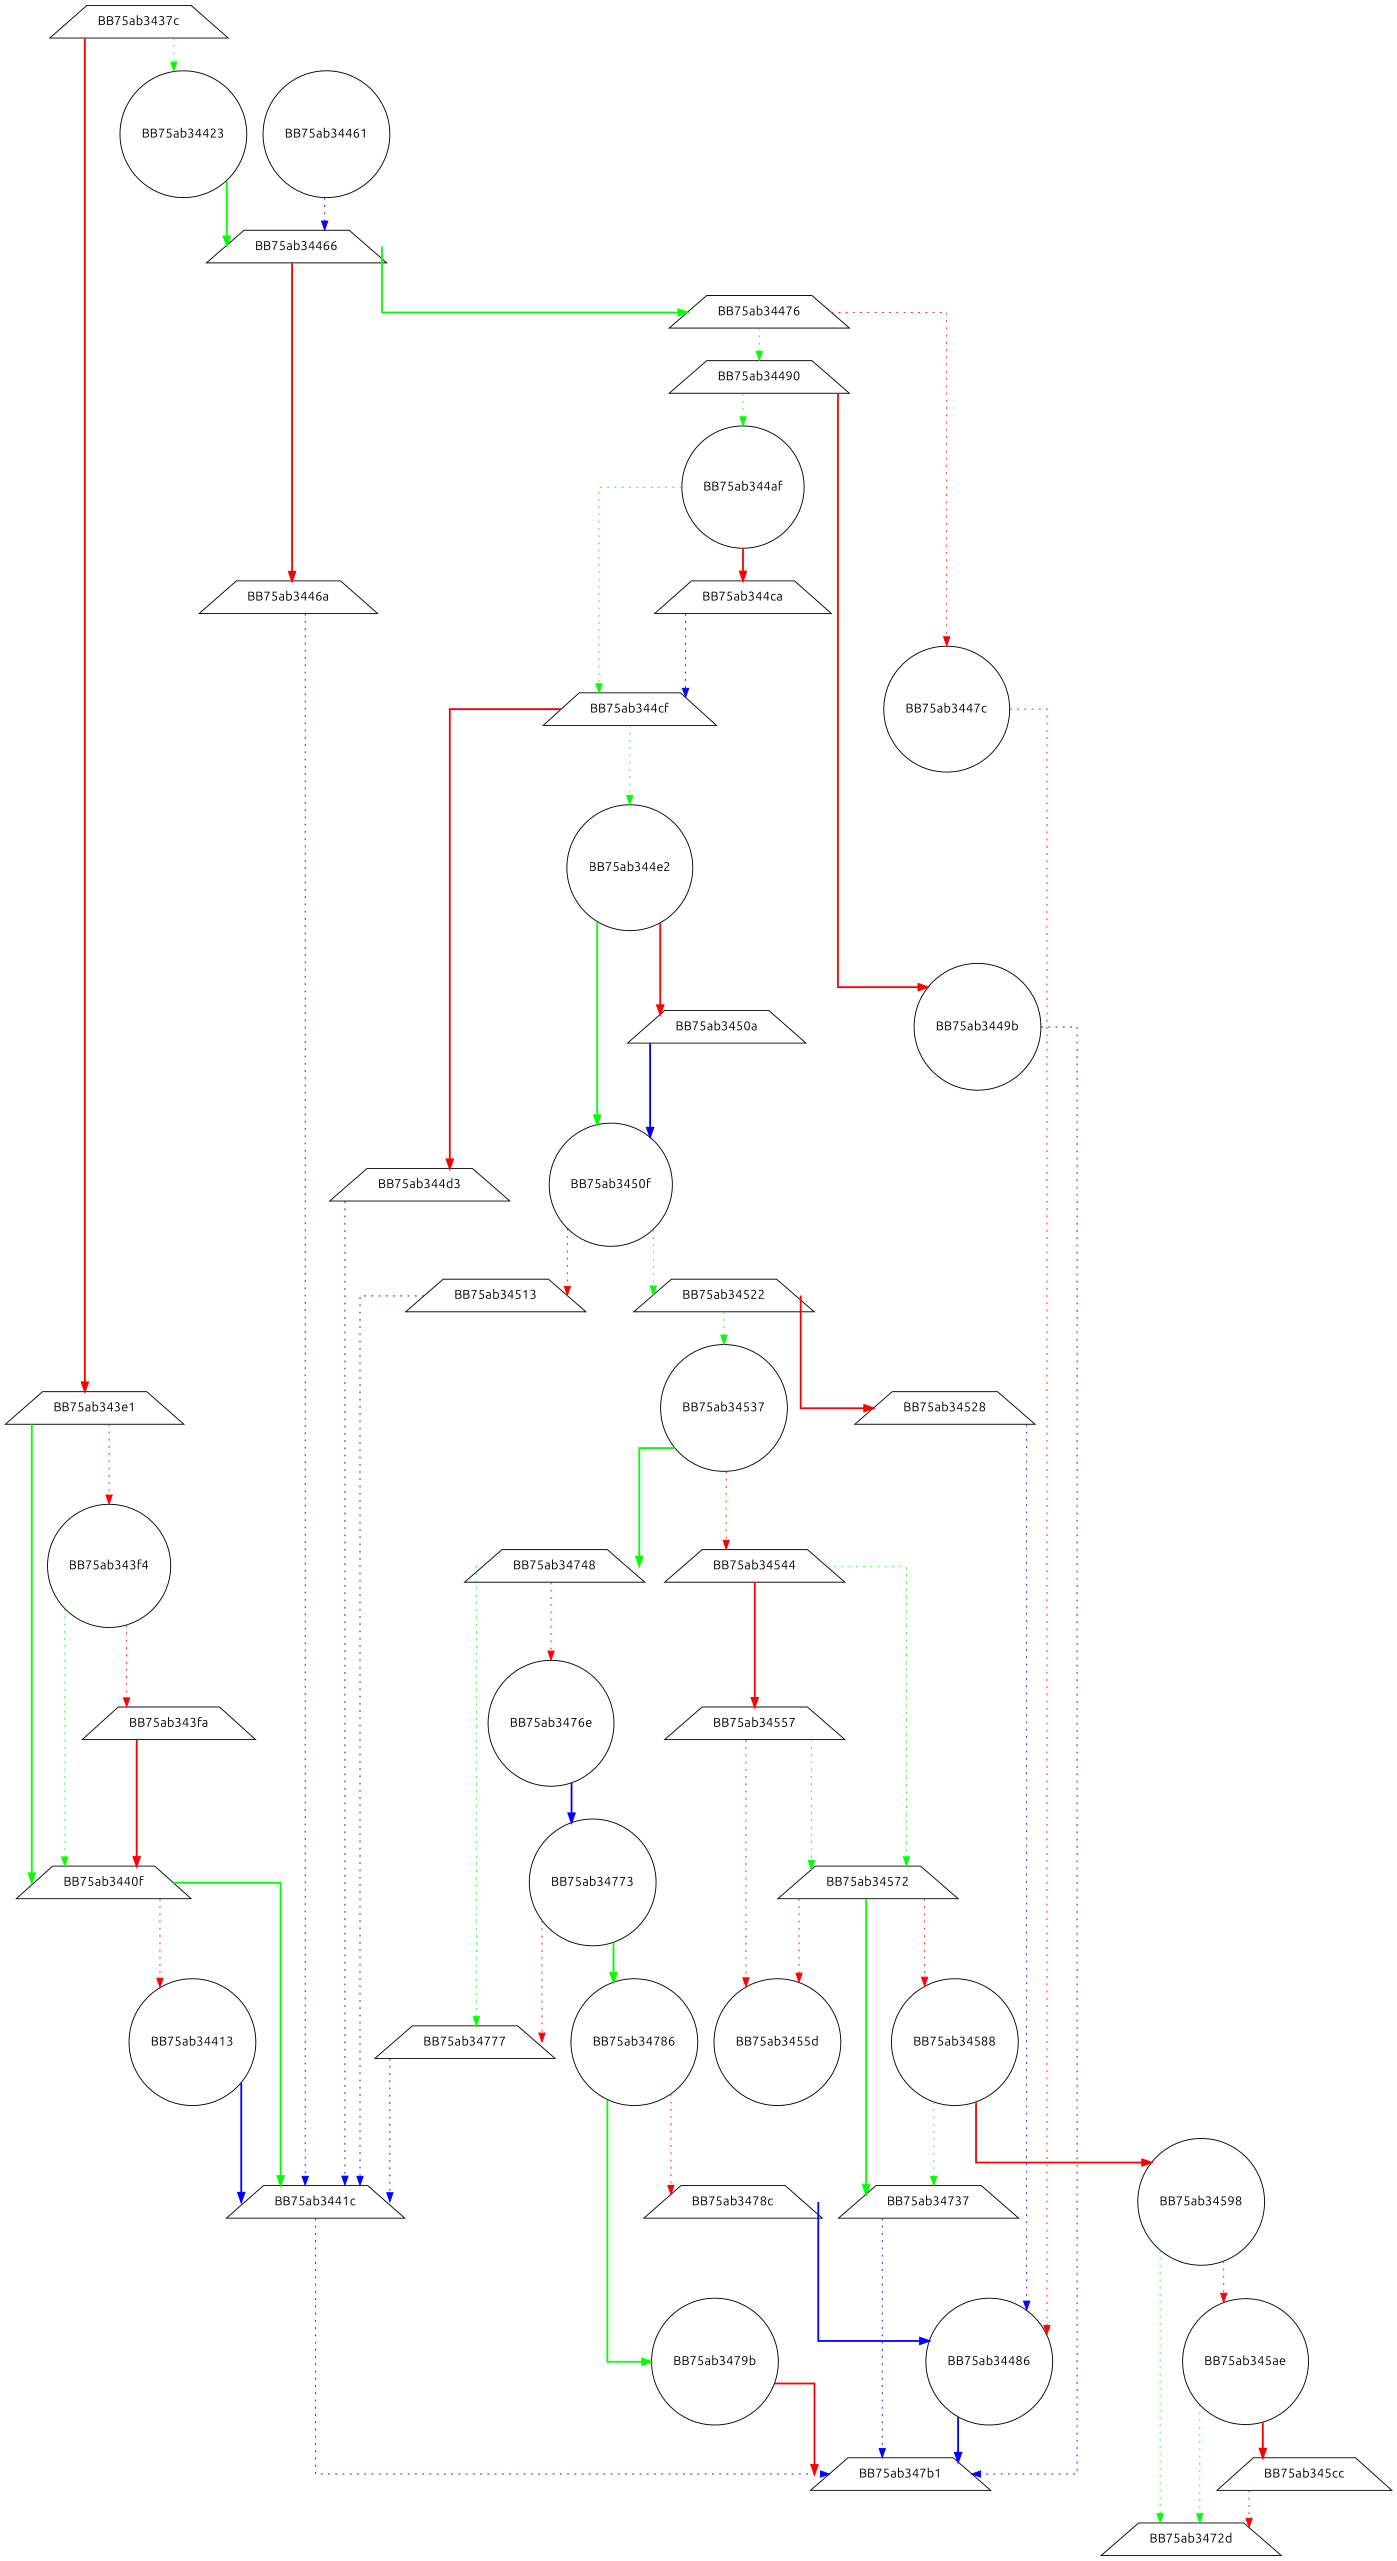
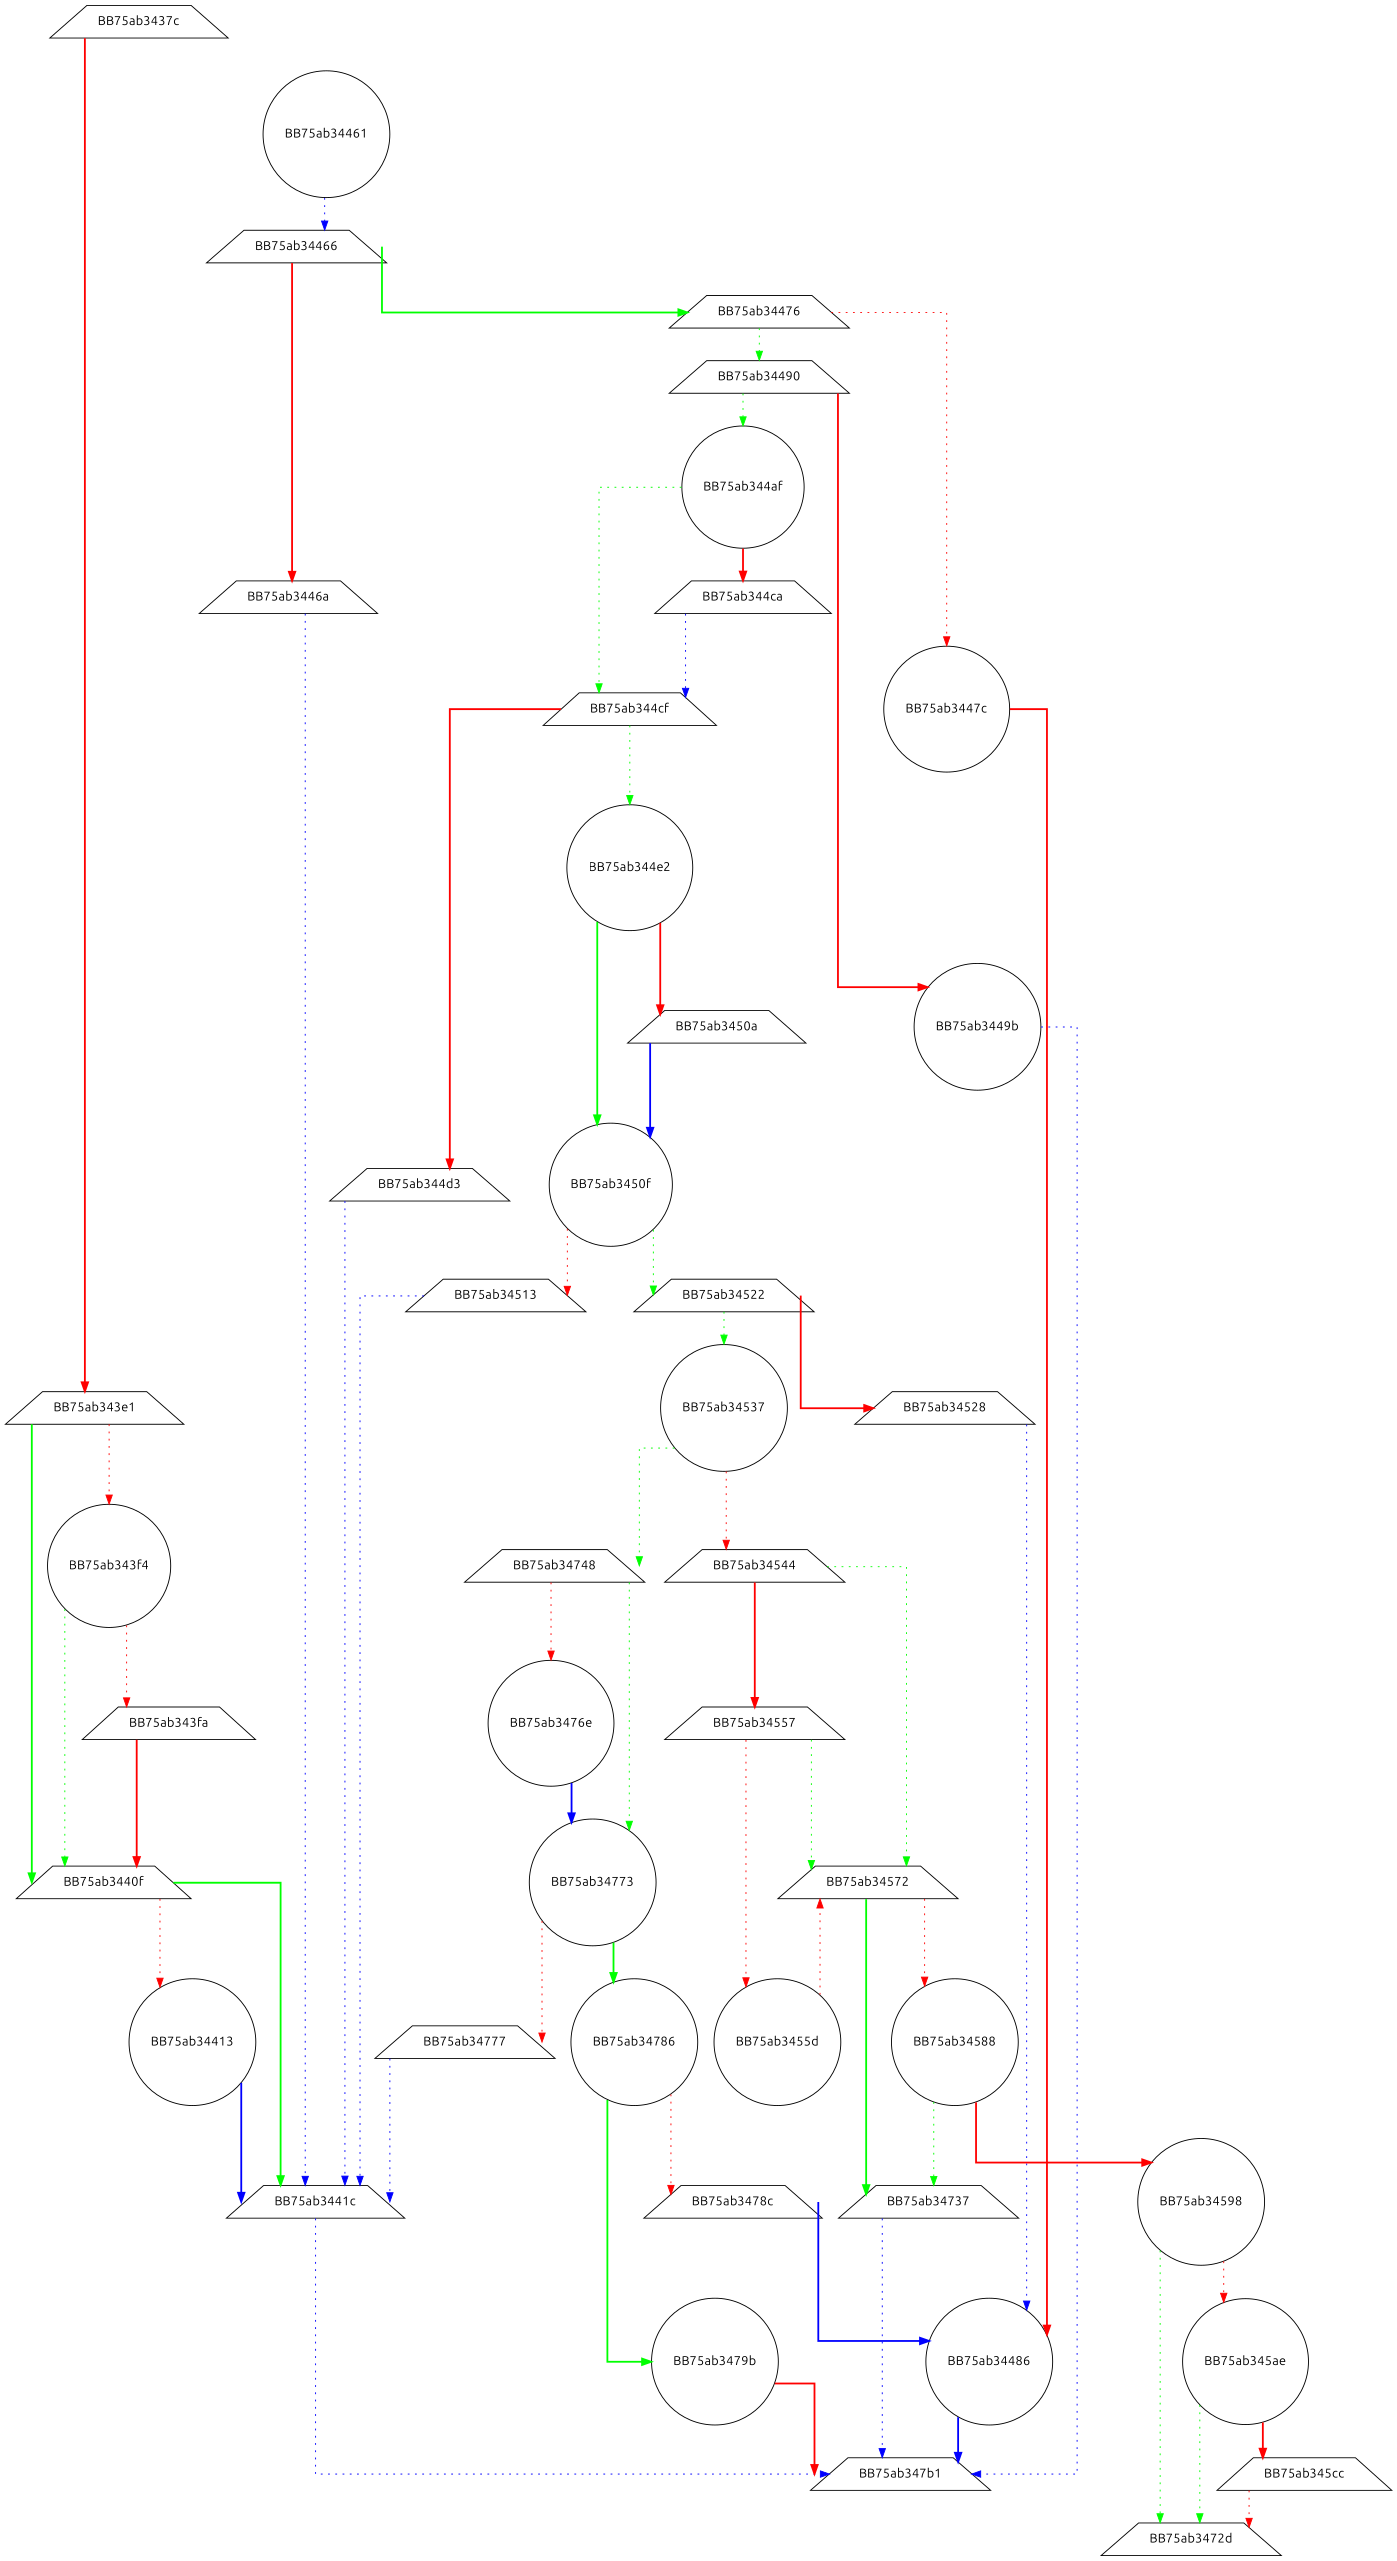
(183, 134) -> none
(639, 1485) -> (639, 1485)
(1047, 1499) -> (1047, 1499)
(476, 1791) -> (629, 1702)
(799, 1936) -> (820, 1951)
